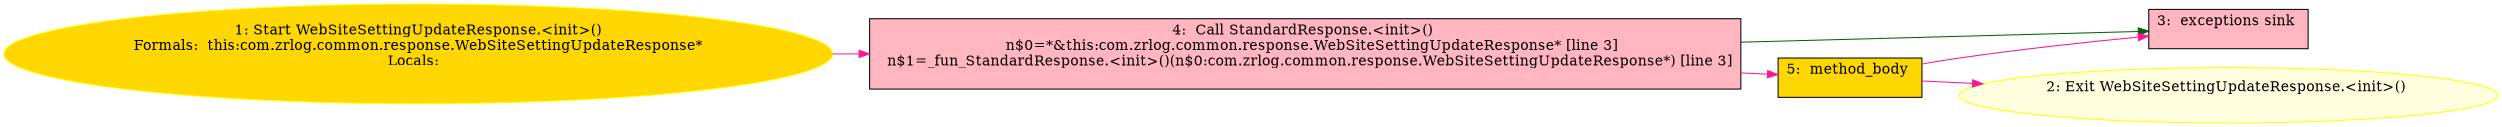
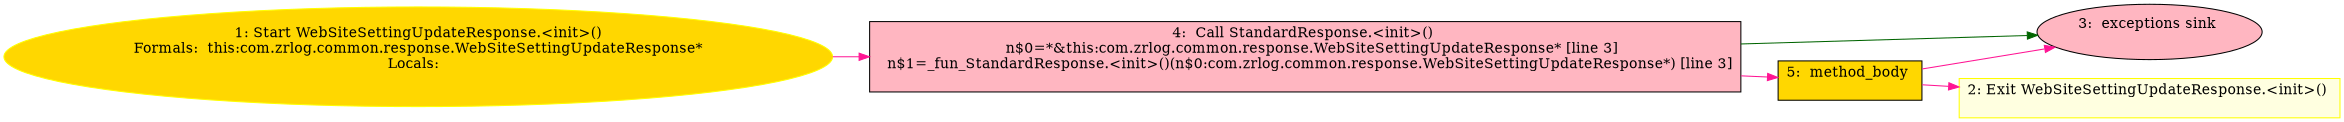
(2228, 29) -> (2150, 32)
(2228, 95) -> (2150, 98)
